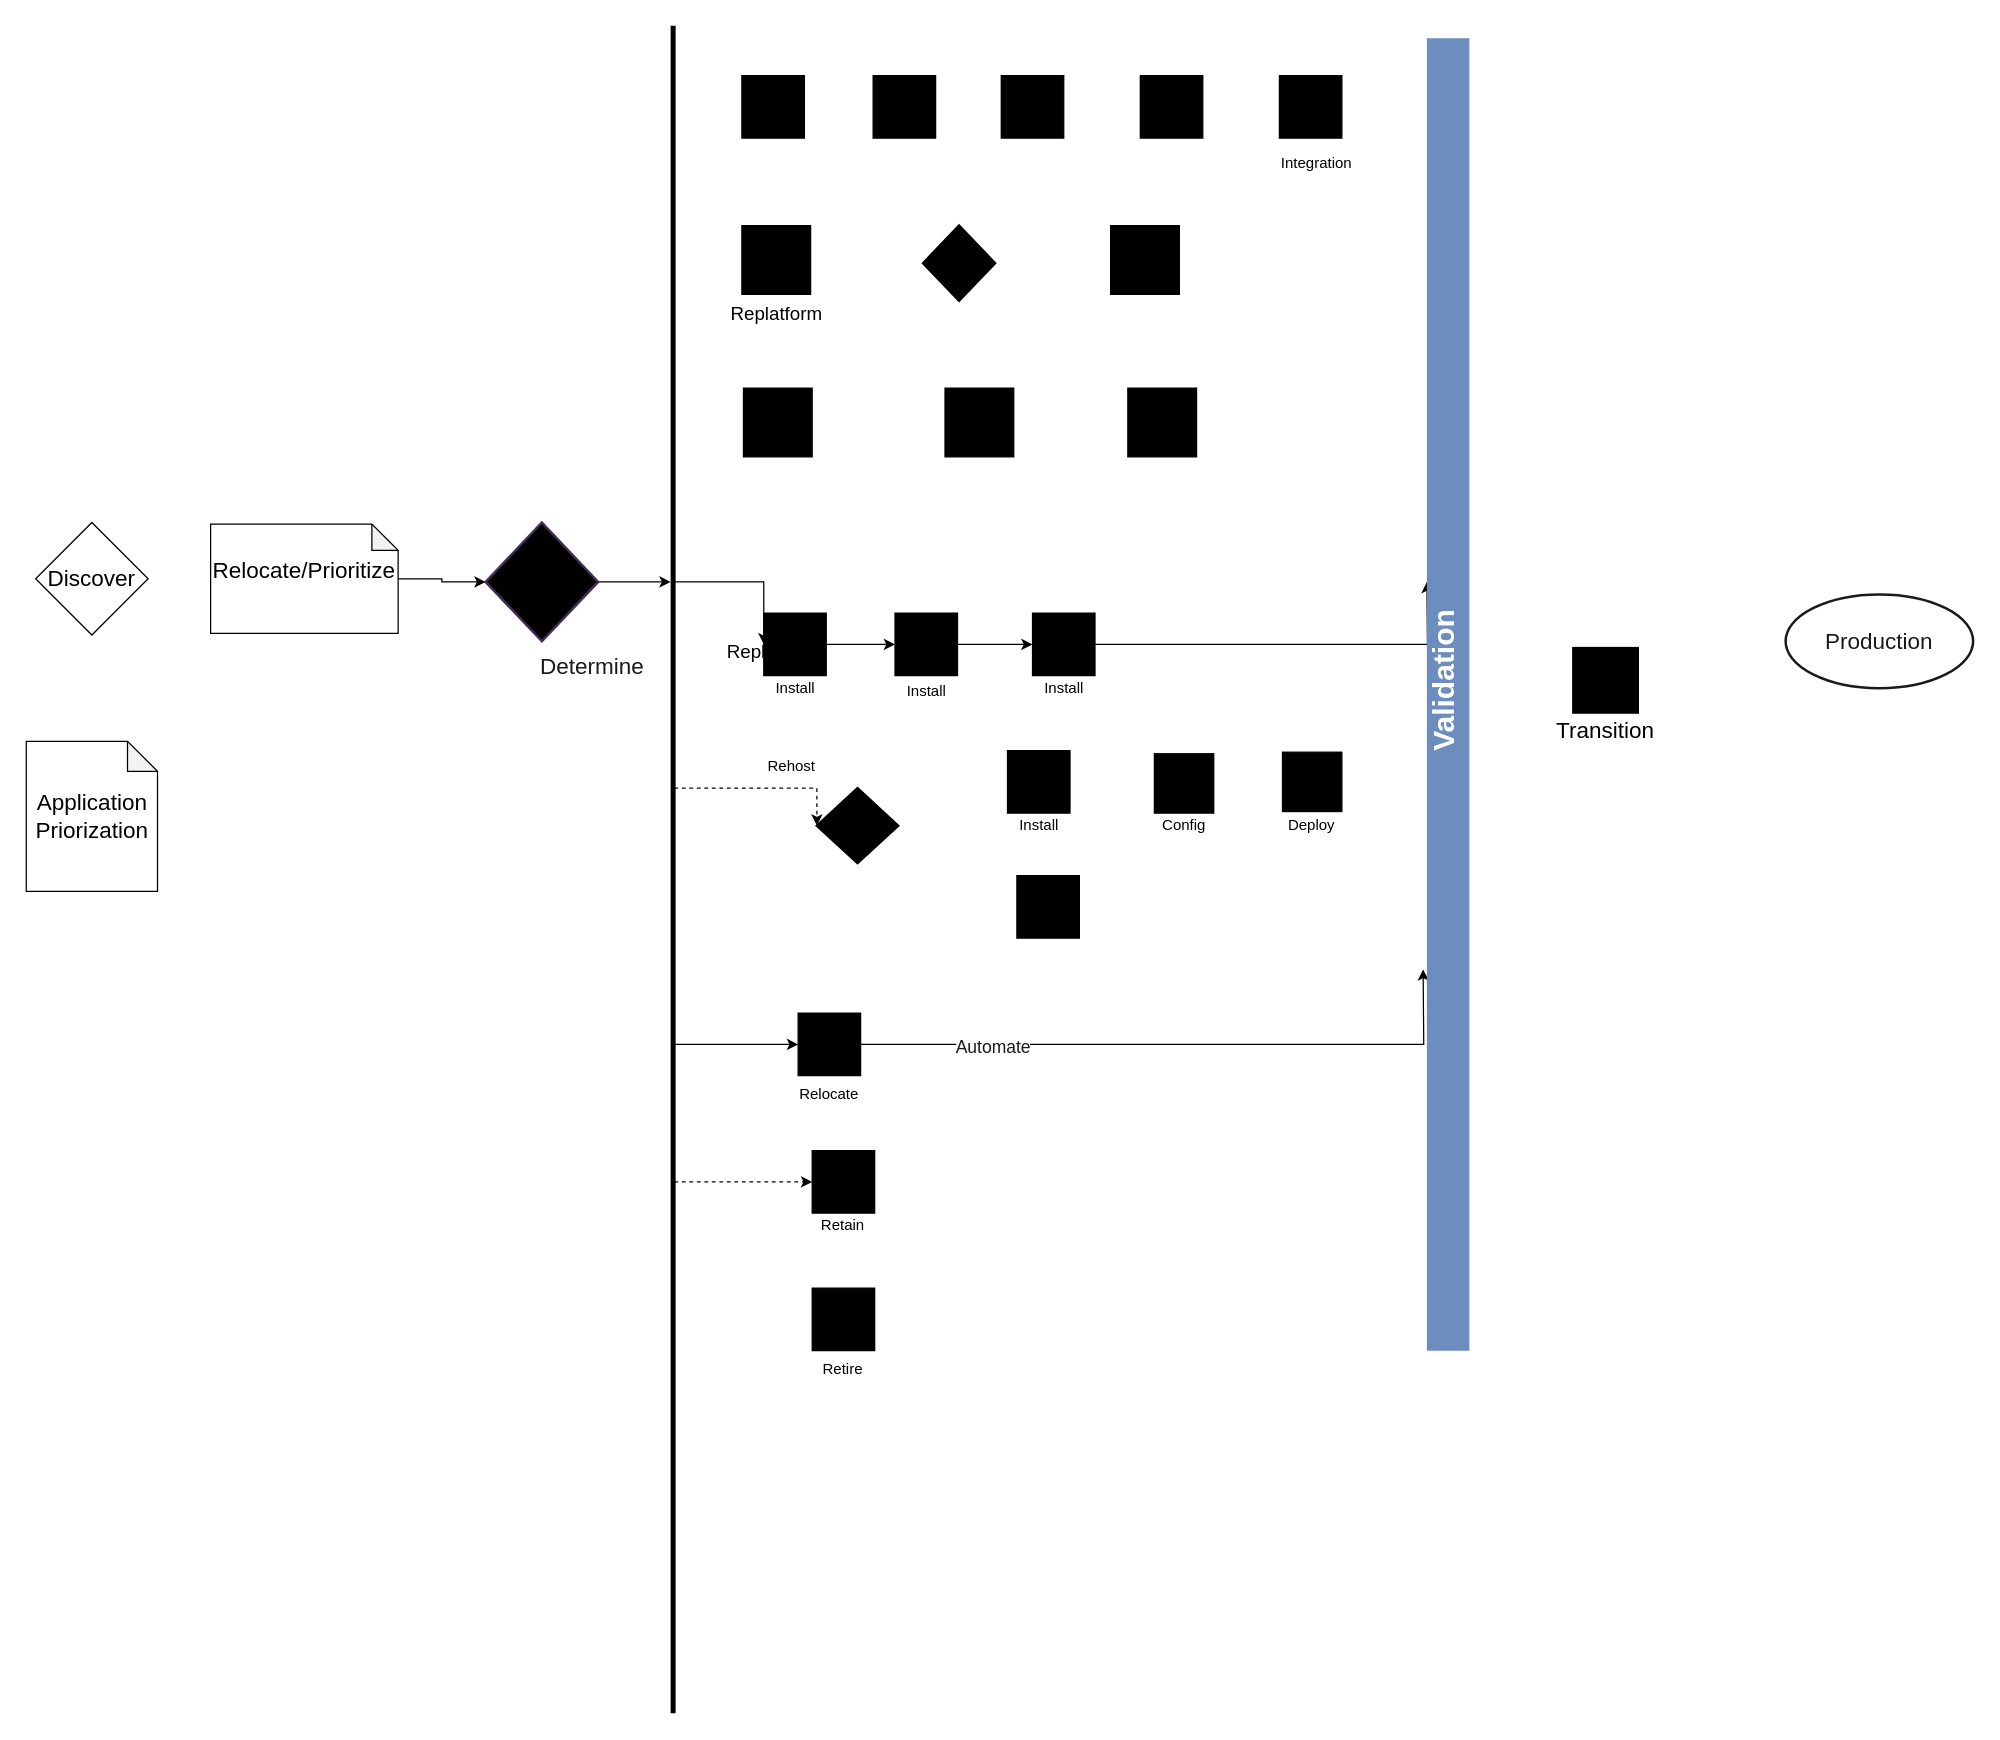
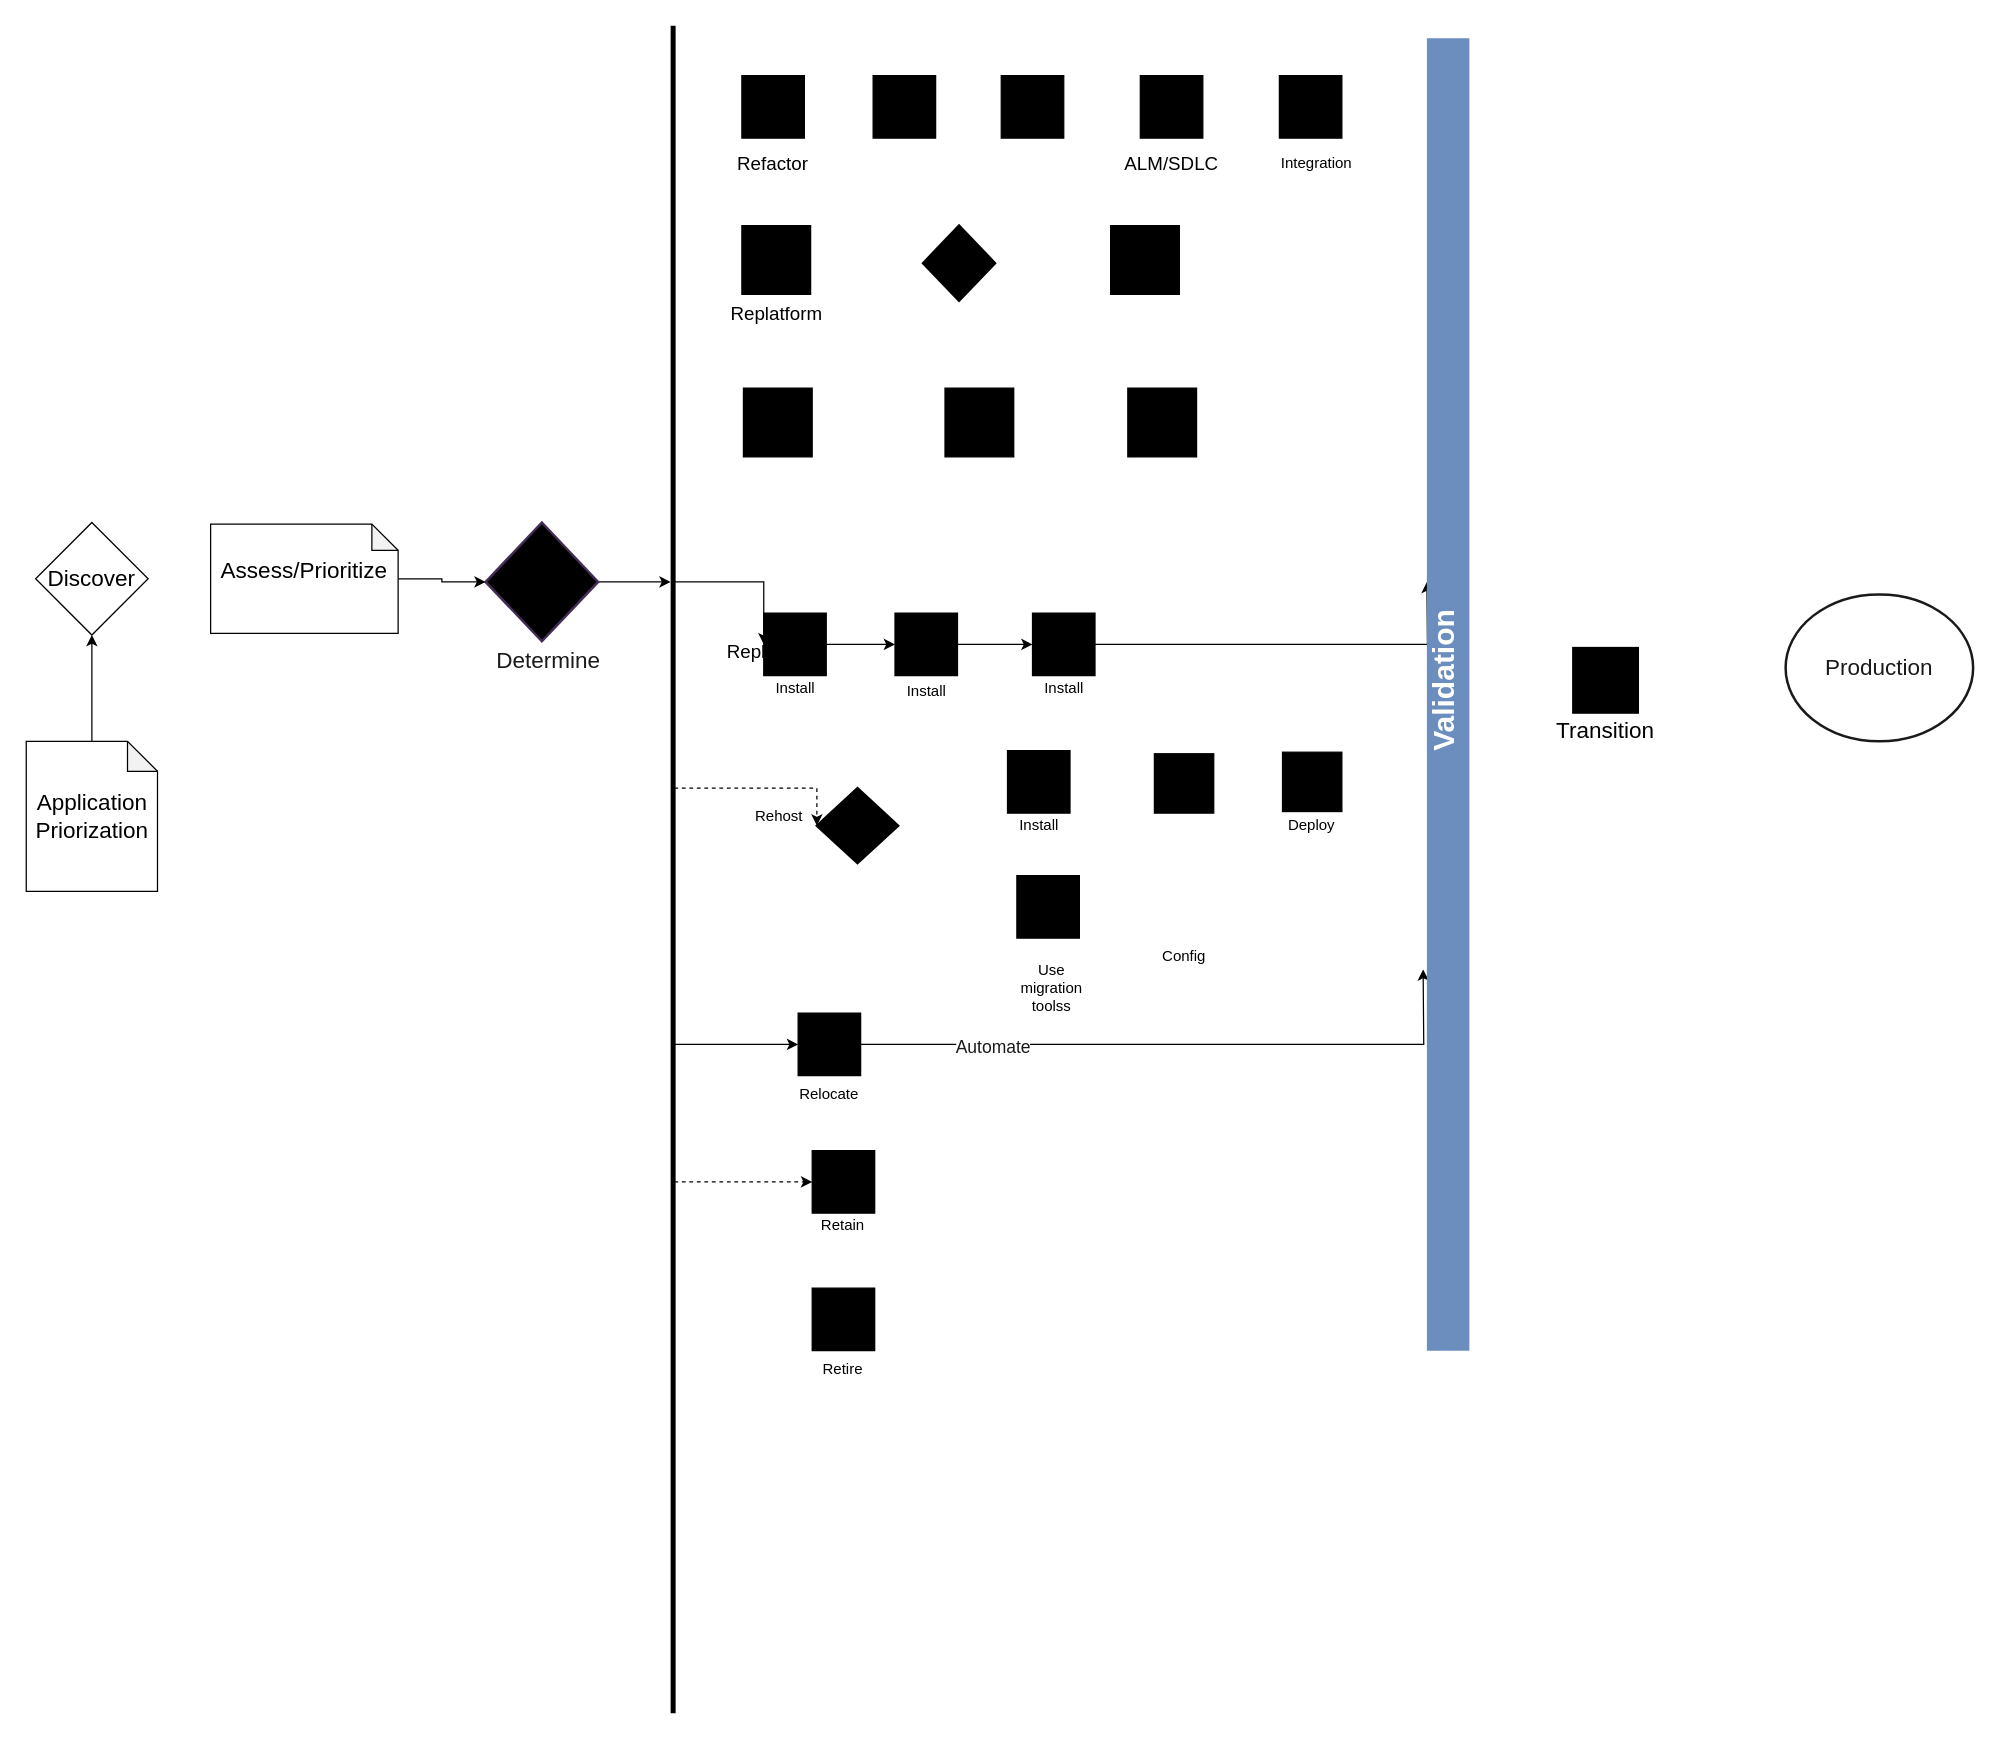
none -> (773, 163)
none -> (1172, 163)
(304, 579) -> (304, 579)
(1879, 641) -> (1879, 668)
(592, 666) -> (548, 660)
none -> (92, 692)
(792, 766) -> (779, 816)
(1184, 826) -> (1184, 957)
none -> (1051, 988)
